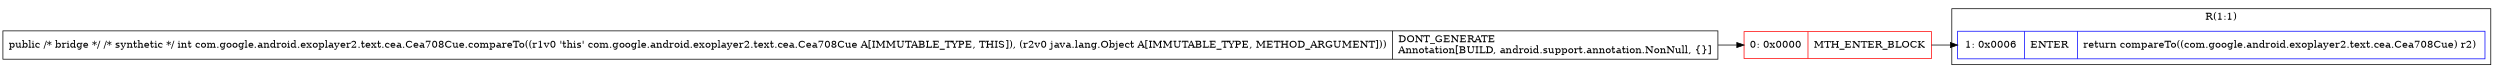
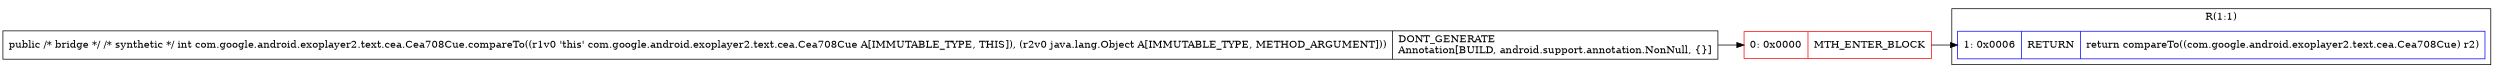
(2050, 45) -> (2051, 45)
